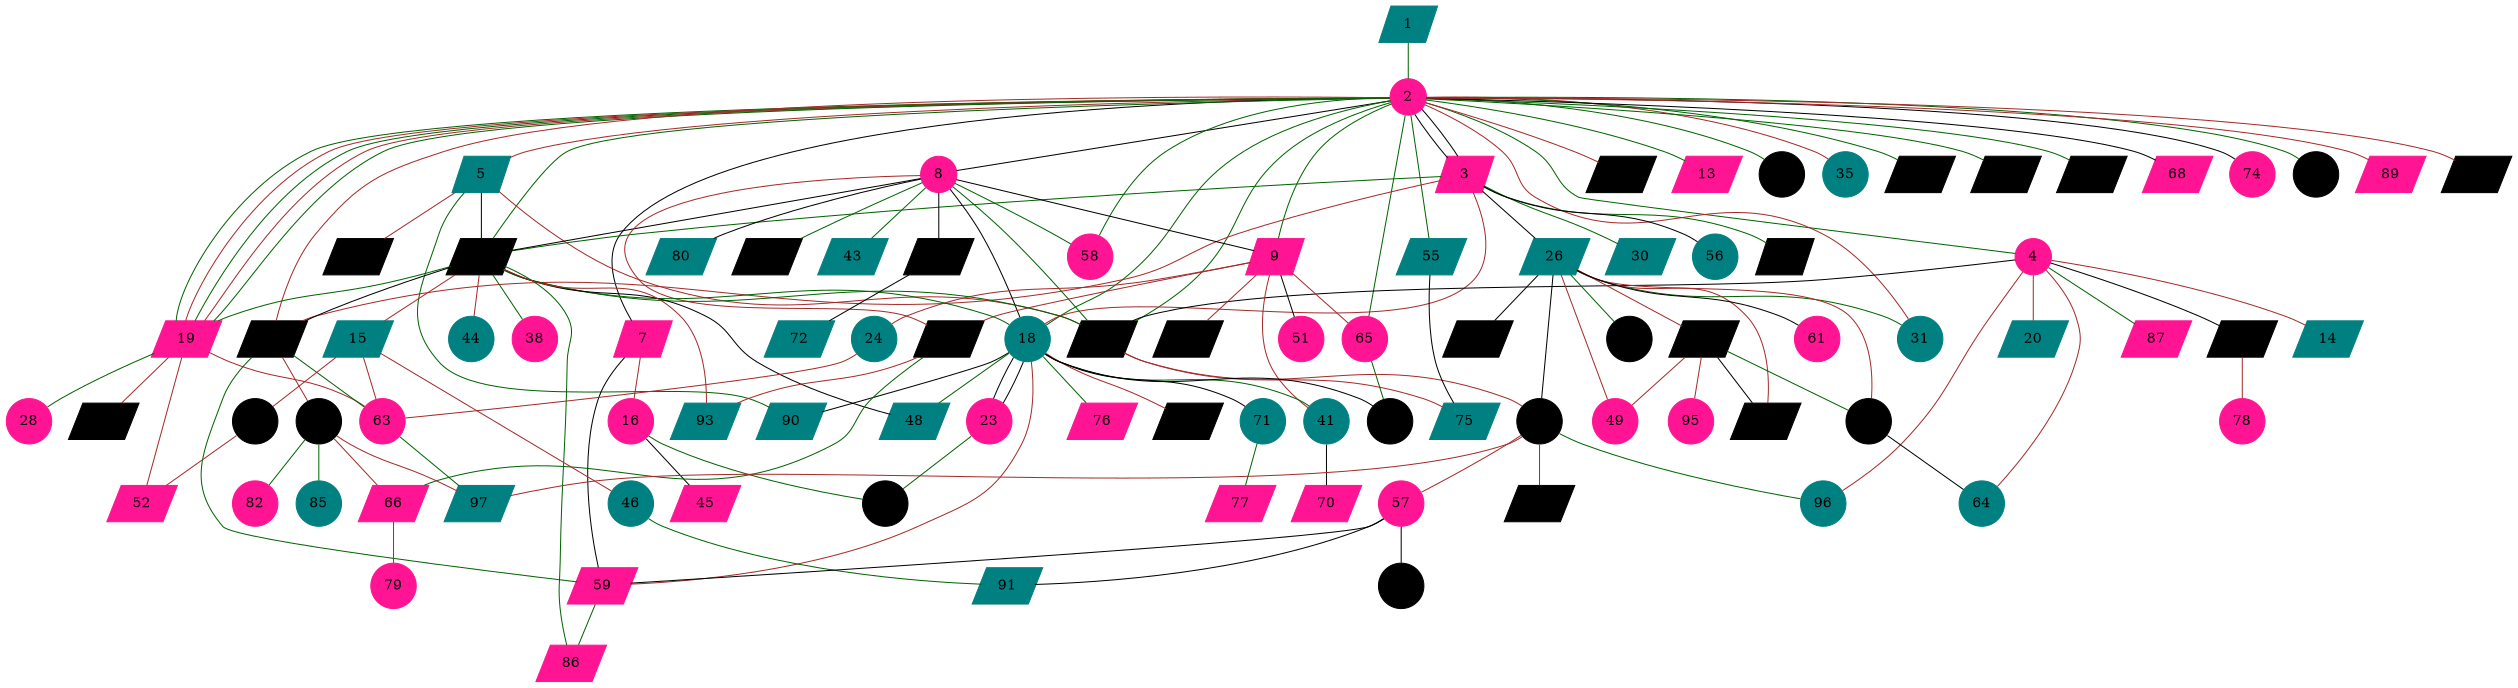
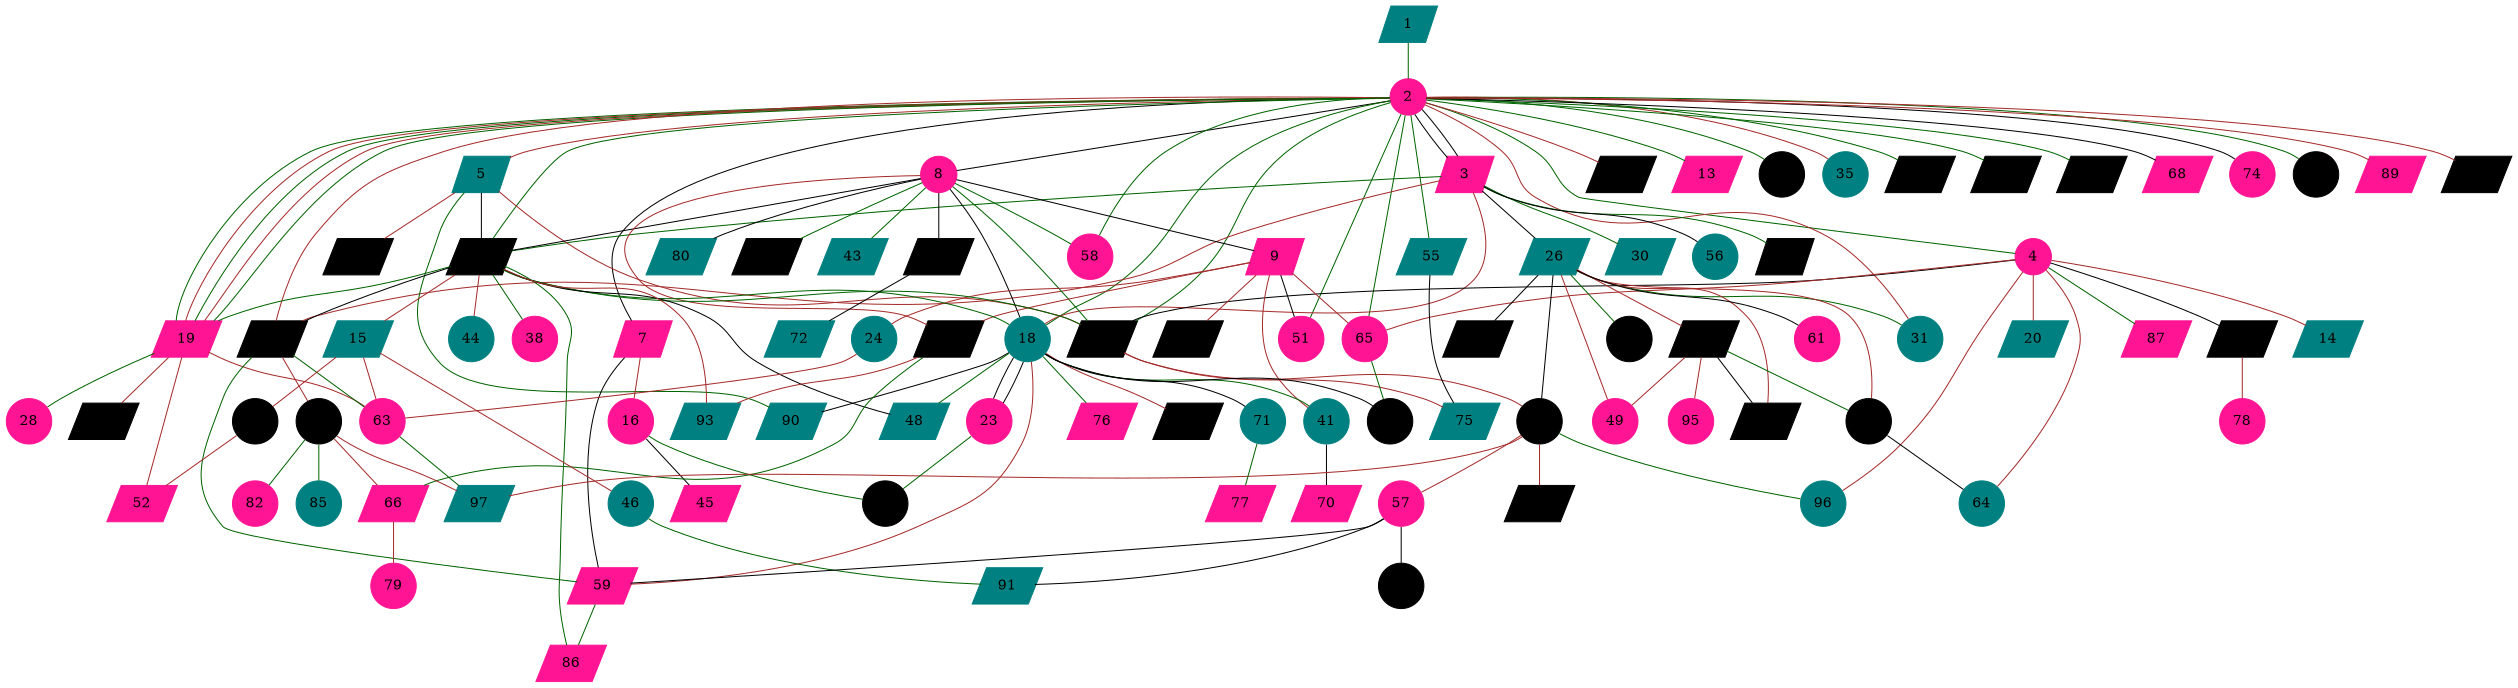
(1315, 154) -> (1356, 216)
none -> (1605, 293)
